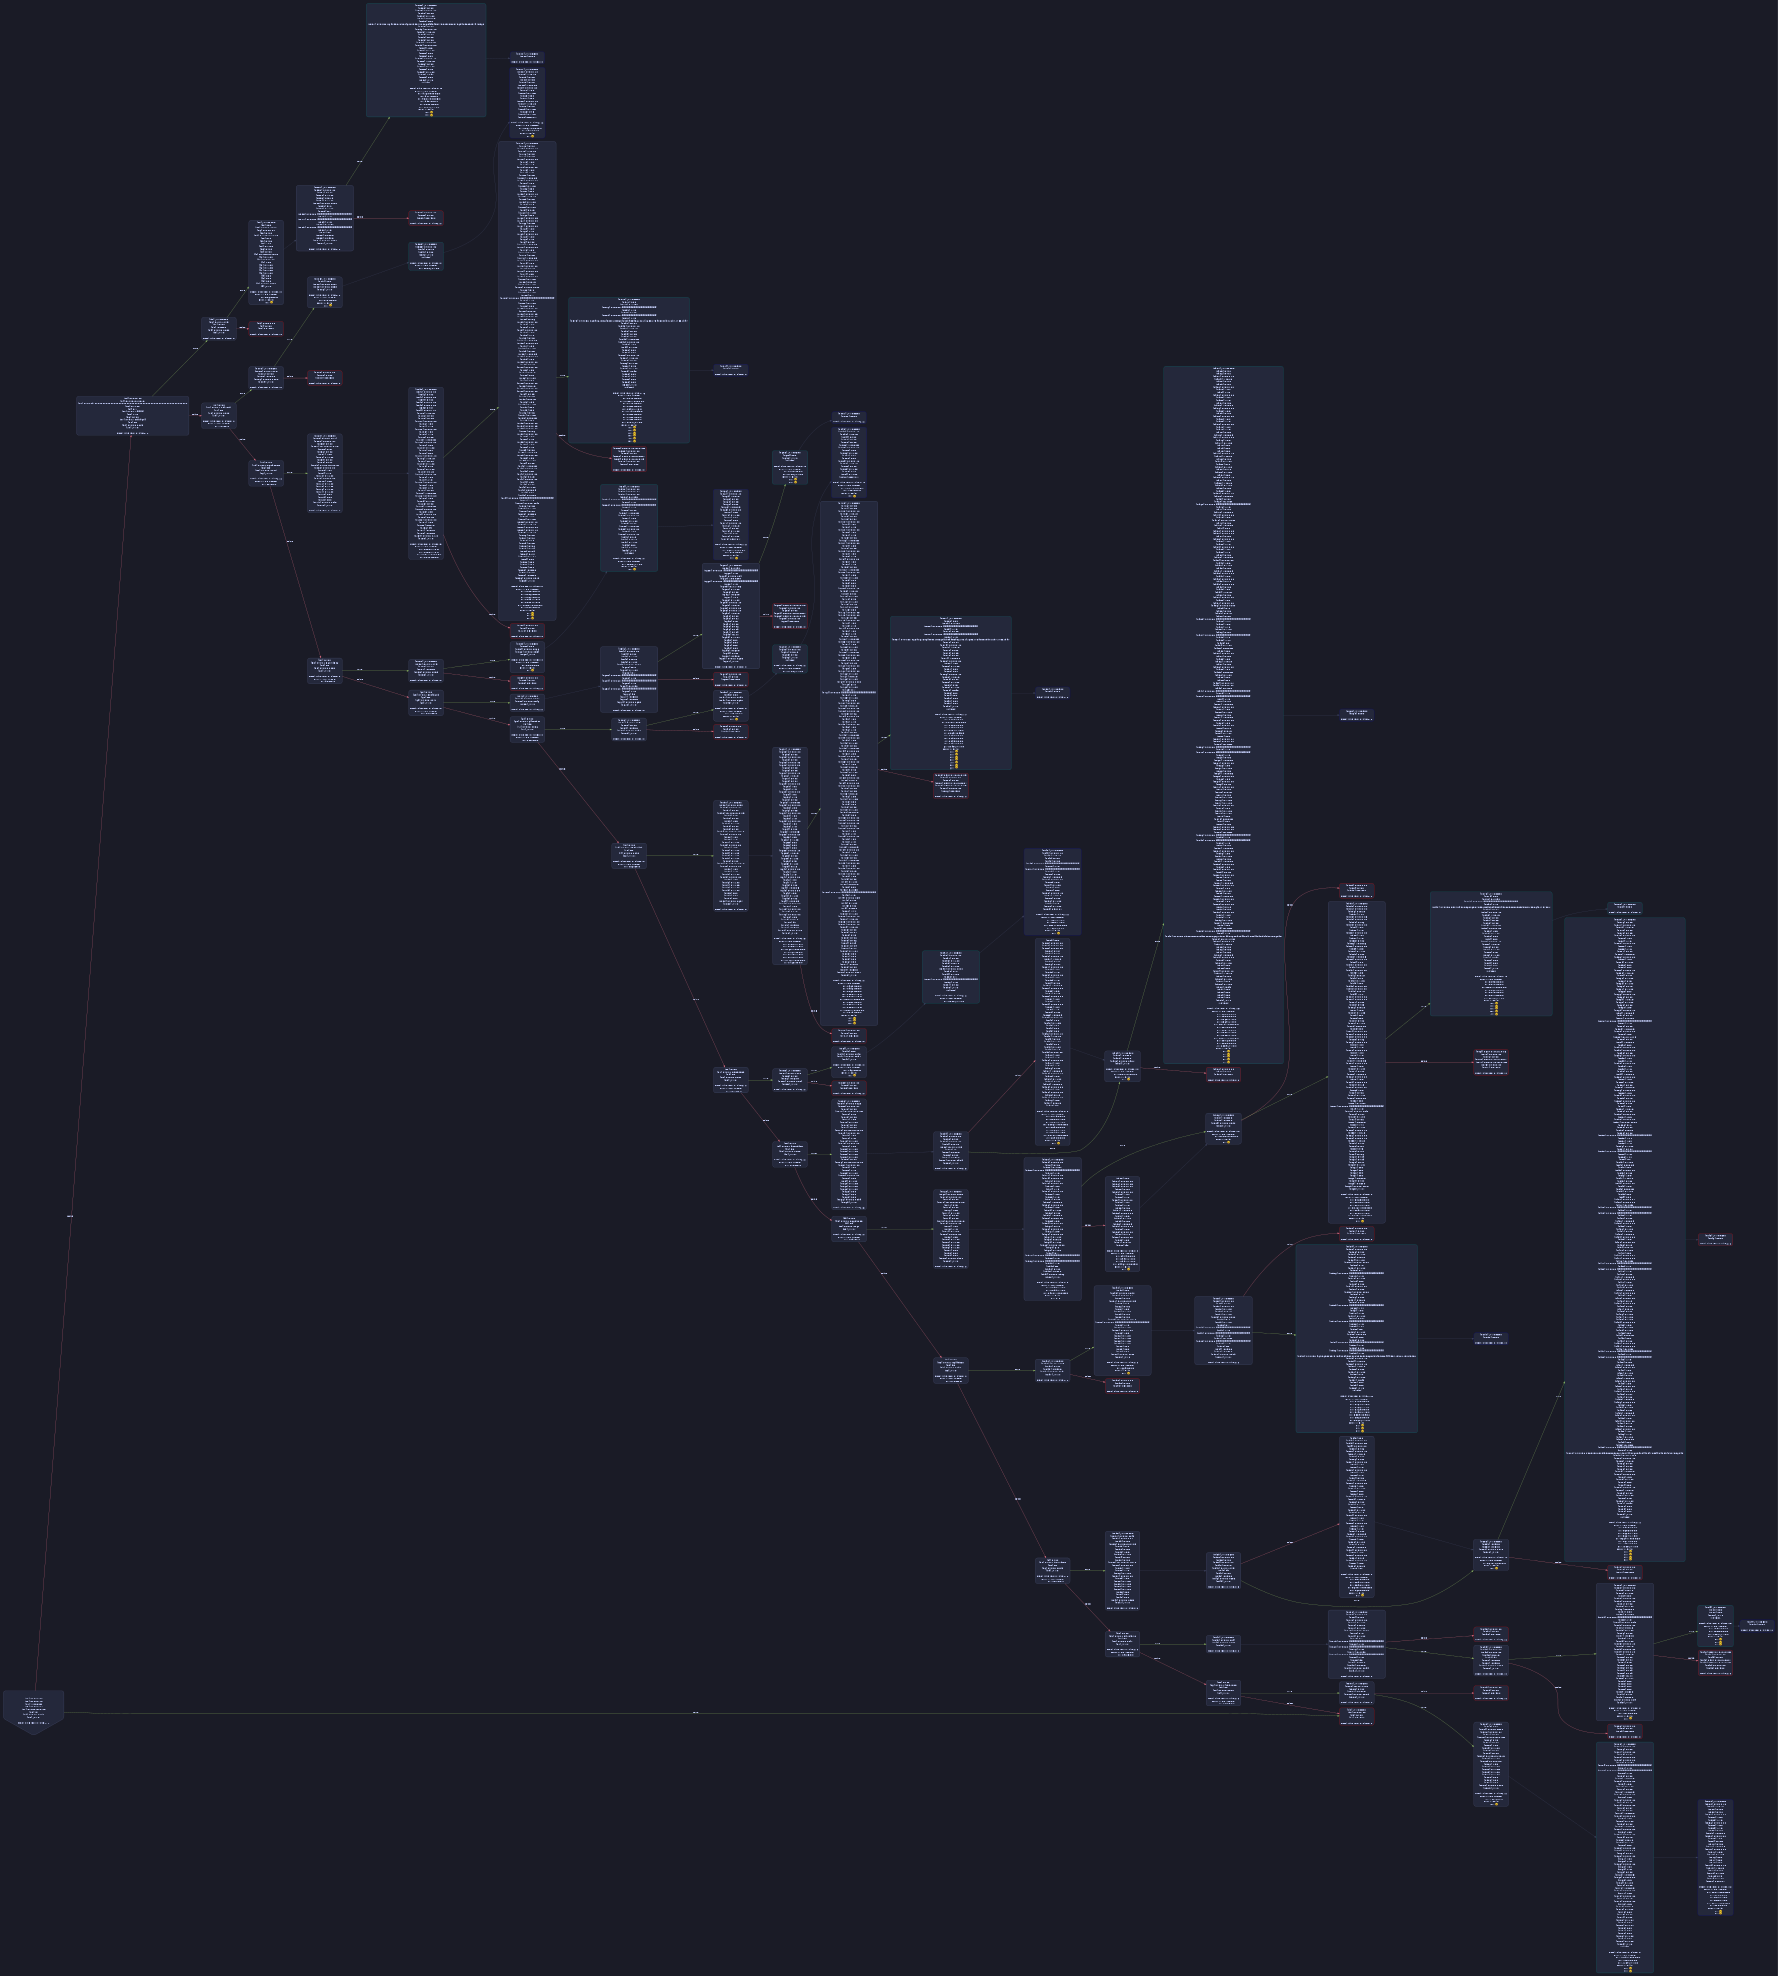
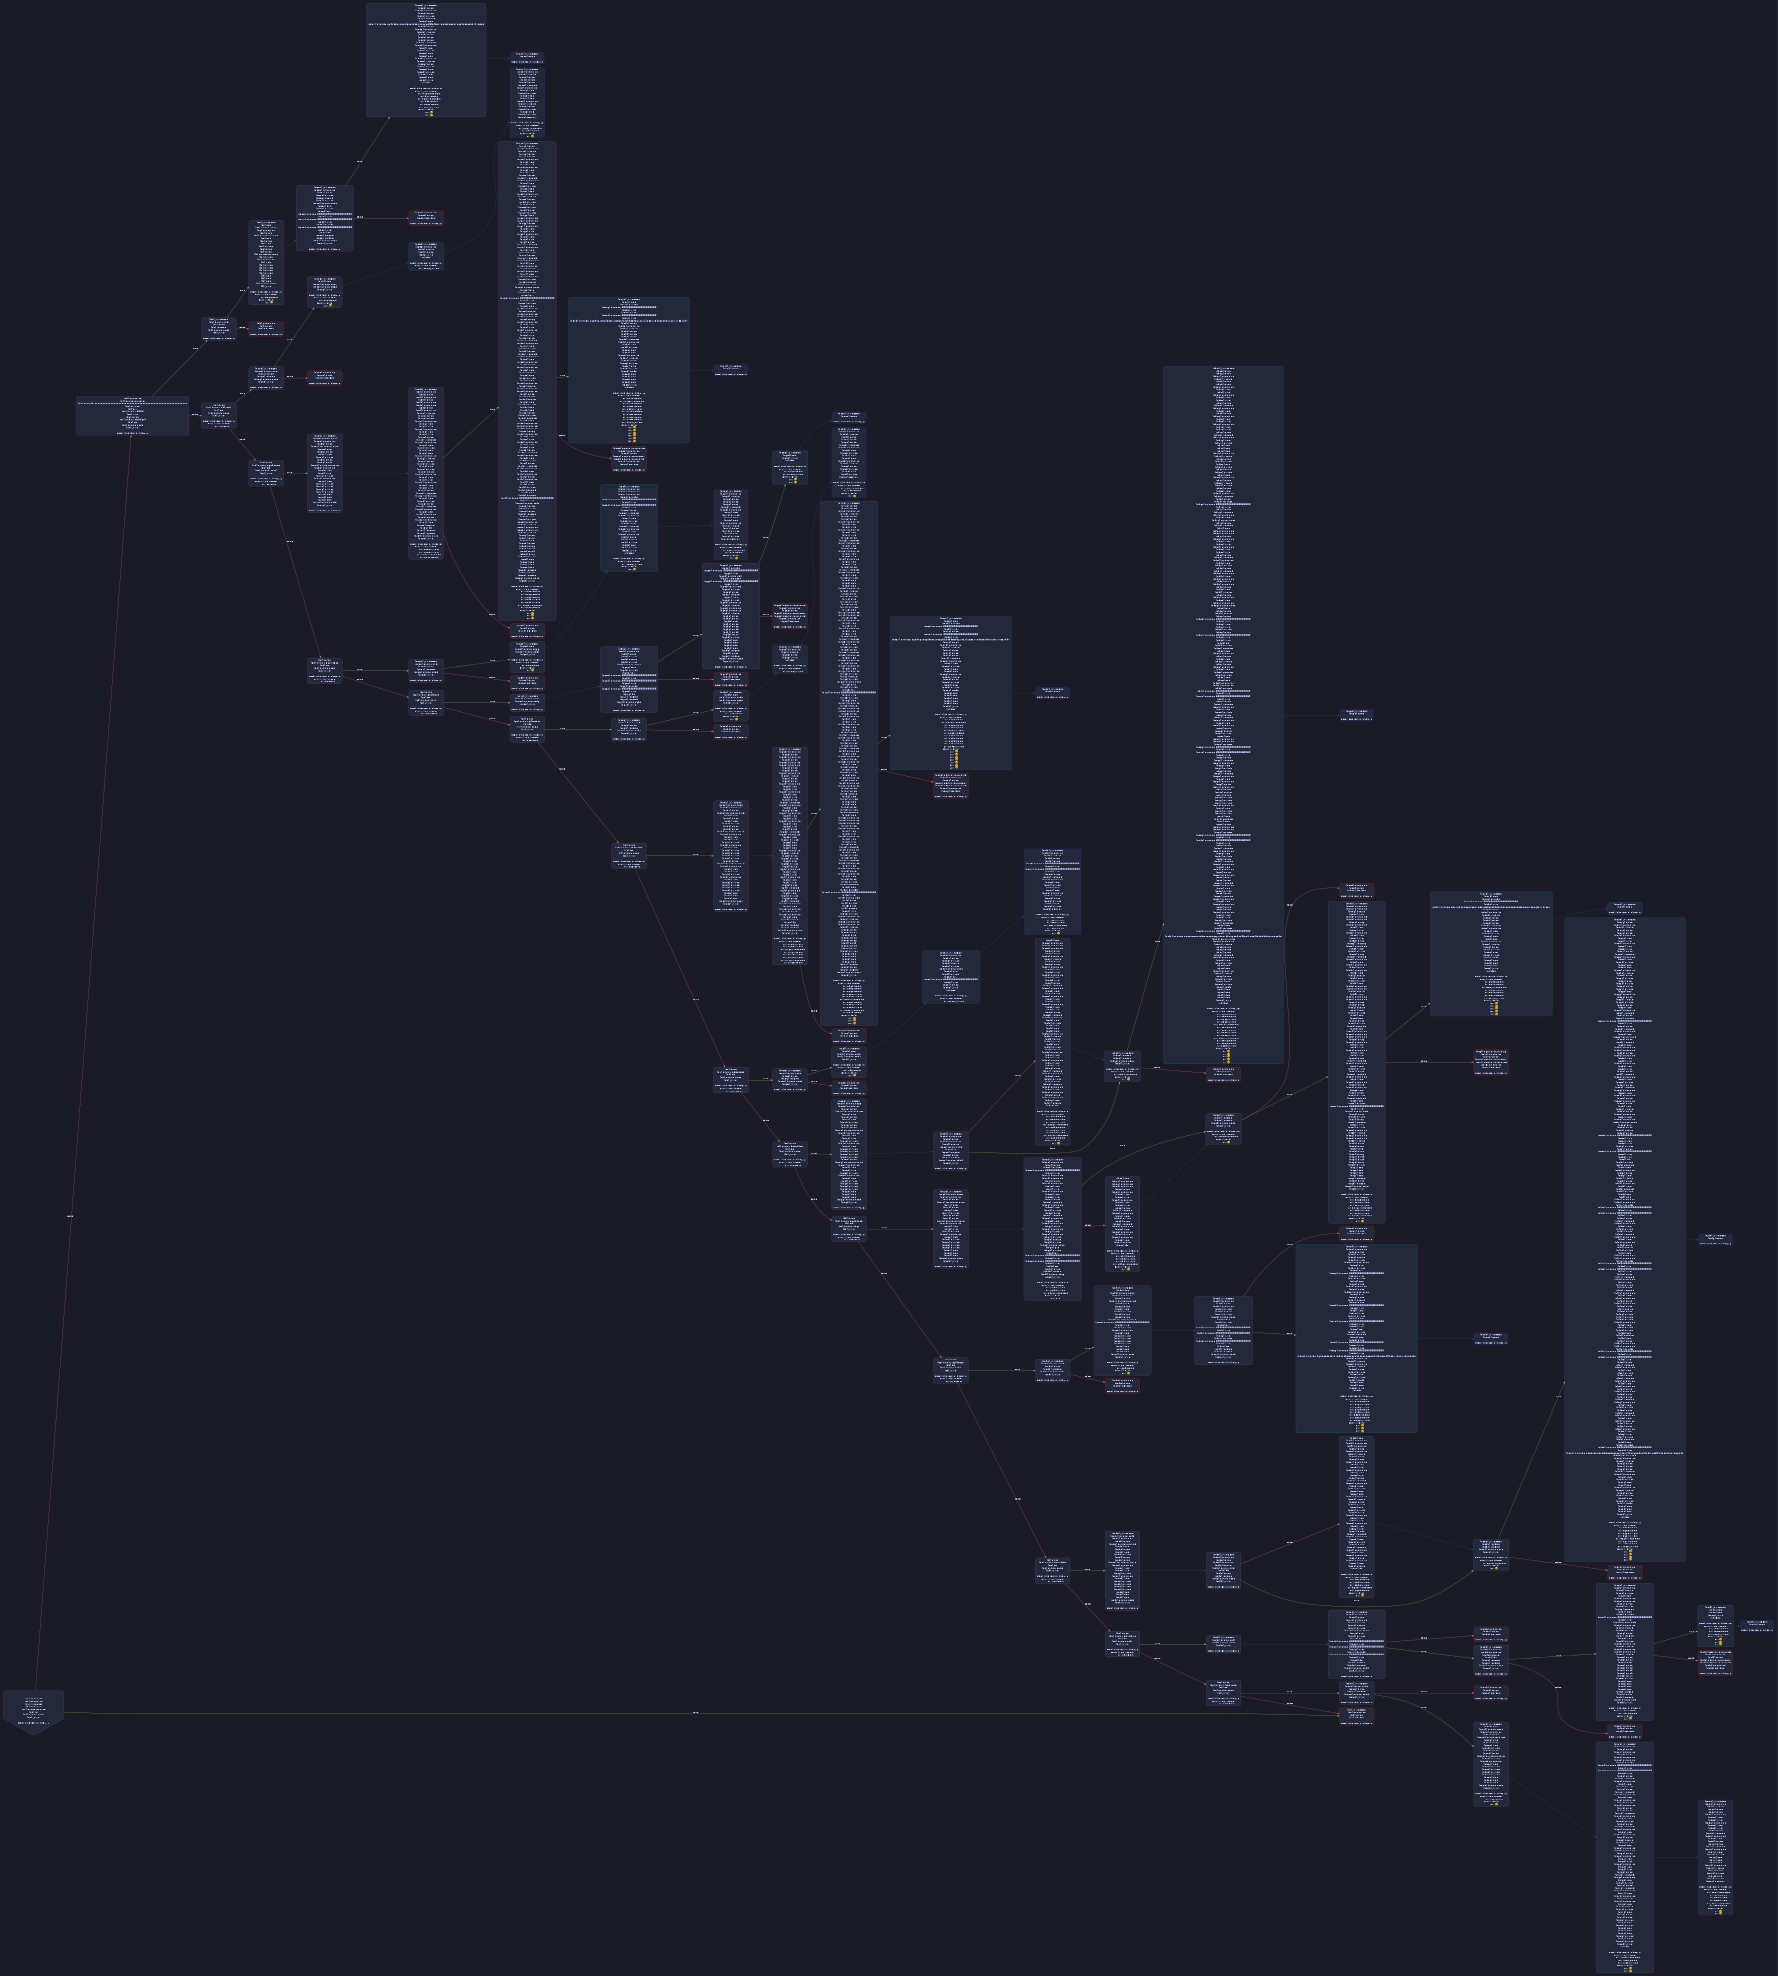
(1357, 715) -> (1357, 715)
(1716, 1240) -> (1716, 1240)
